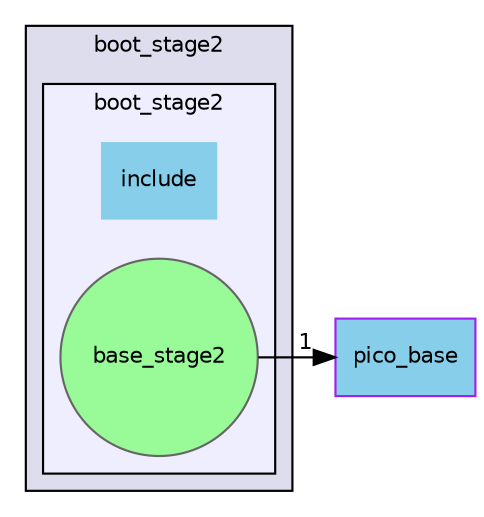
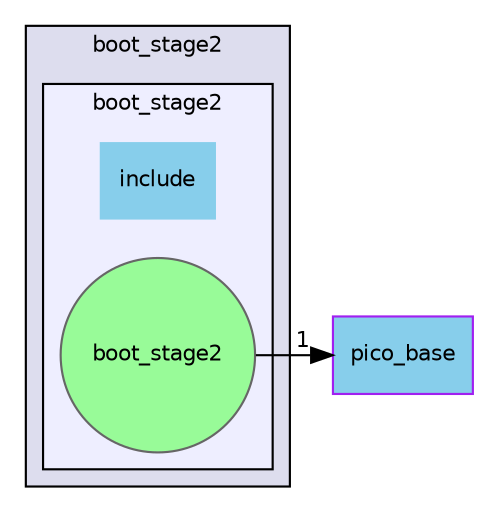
(159, 357) -> (158, 355)
